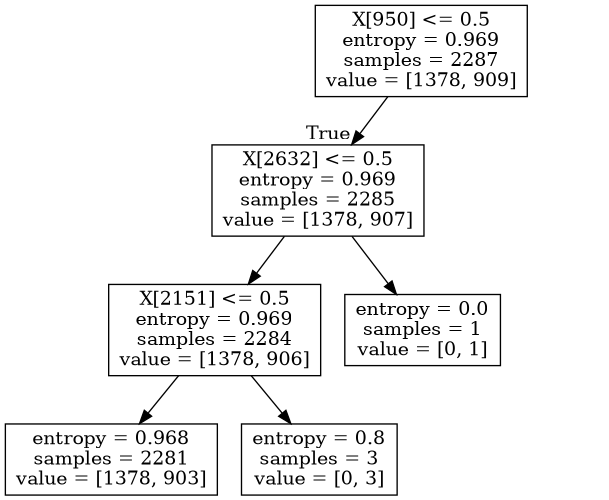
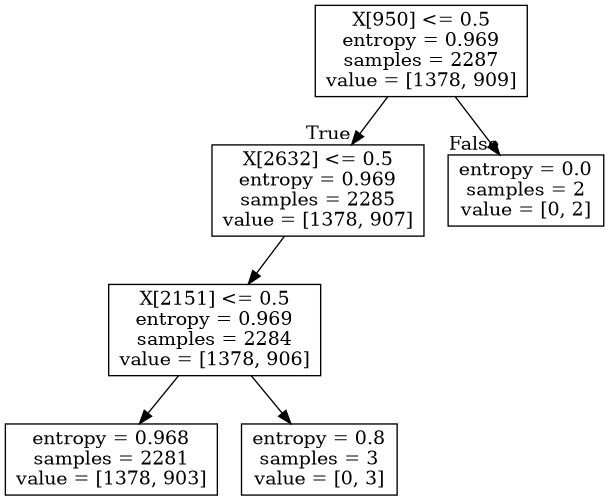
none -> (526, 191)
(423, 330) -> none
